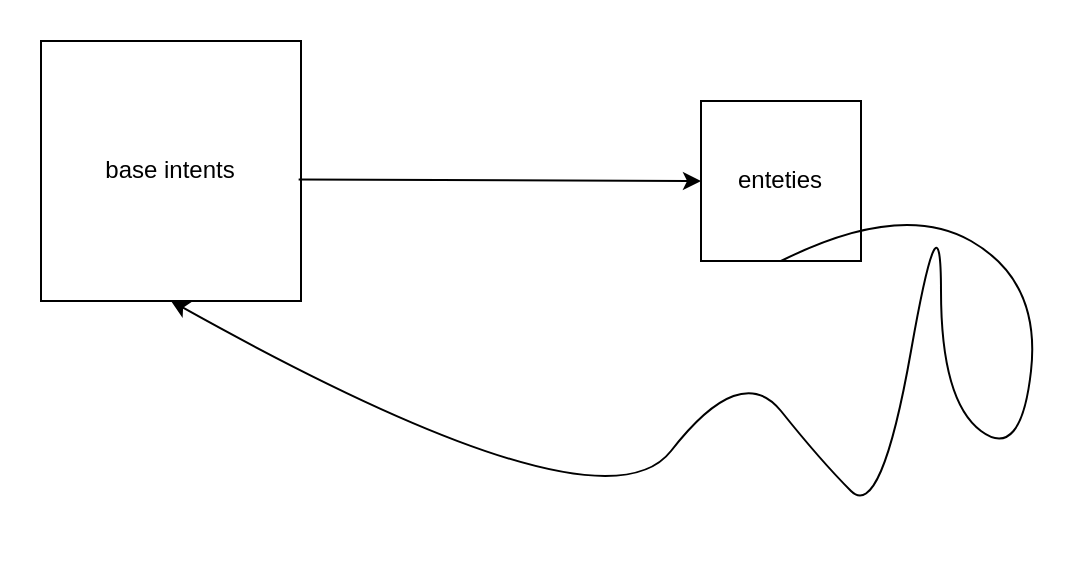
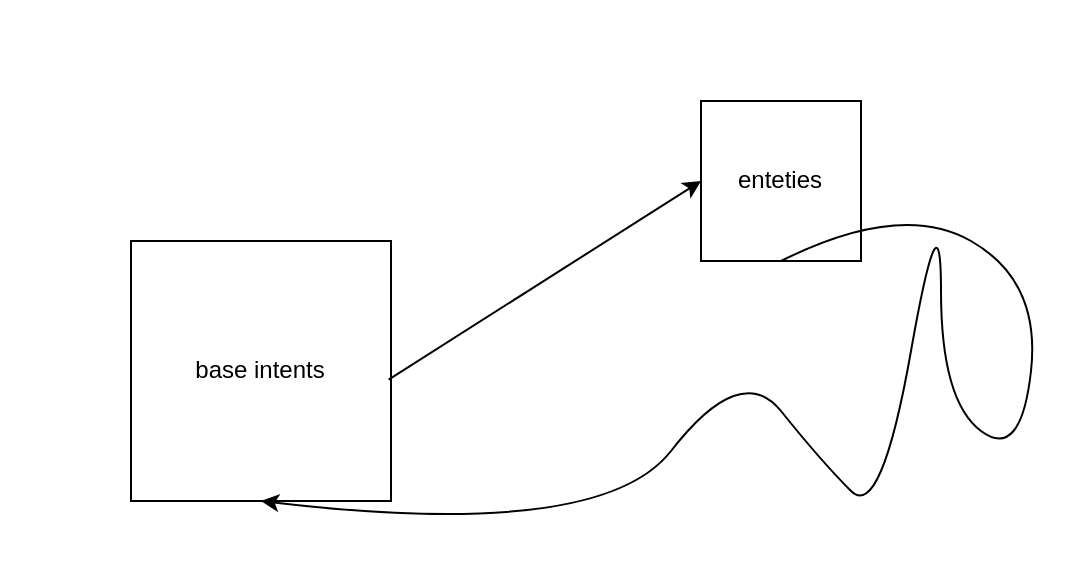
(171, 171) -> (261, 371)
